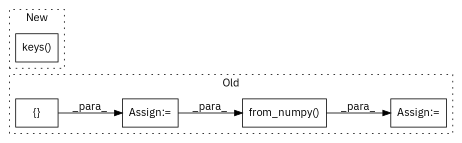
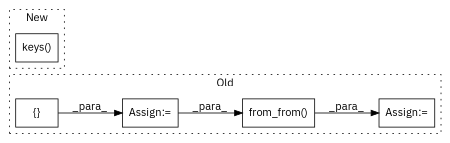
(284, 113) -> (279, 113)
